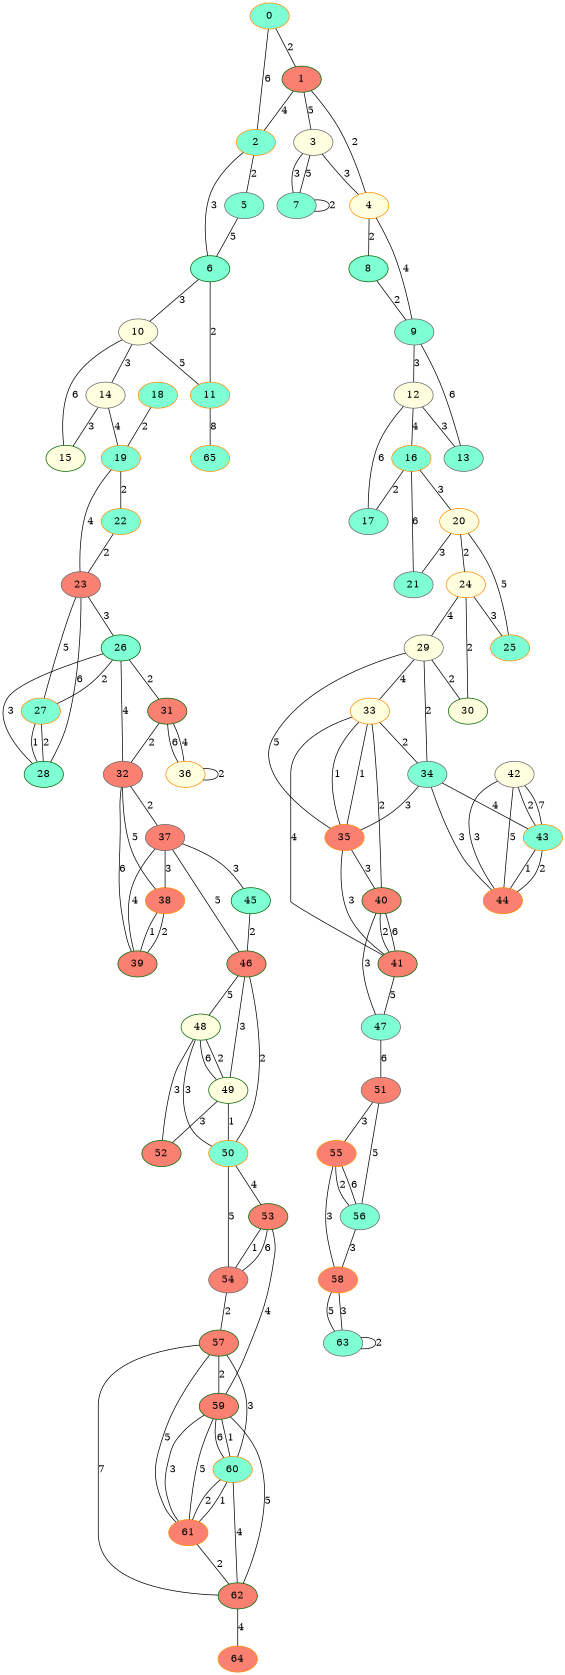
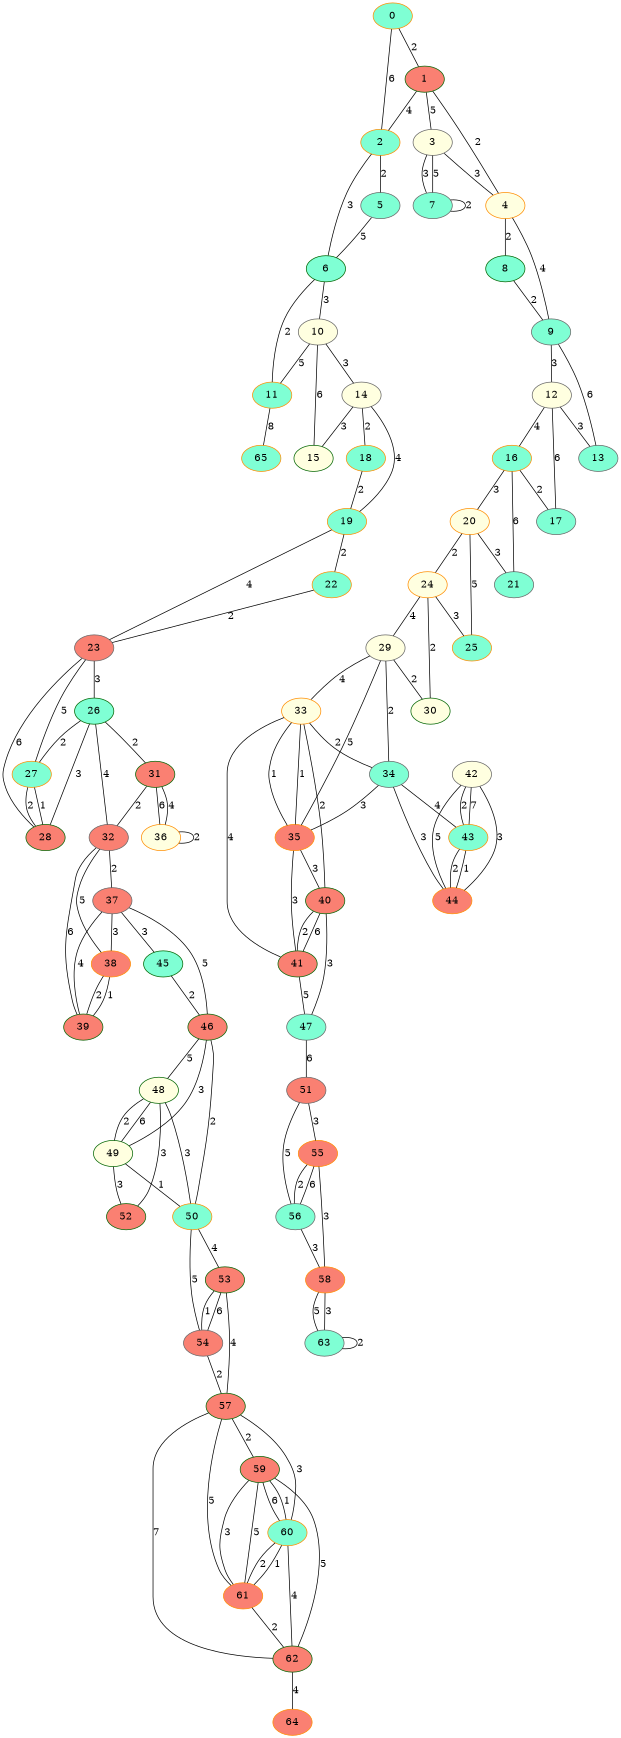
none -> (364, 427)
(44, 774) -> (46, 838)
(261, 1315) -> (230, 1343)
